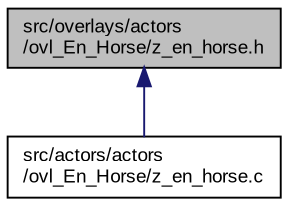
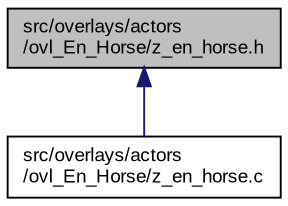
(144, 167) -> (144, 167)
